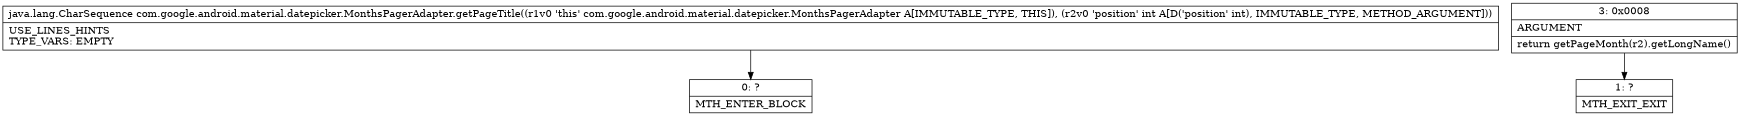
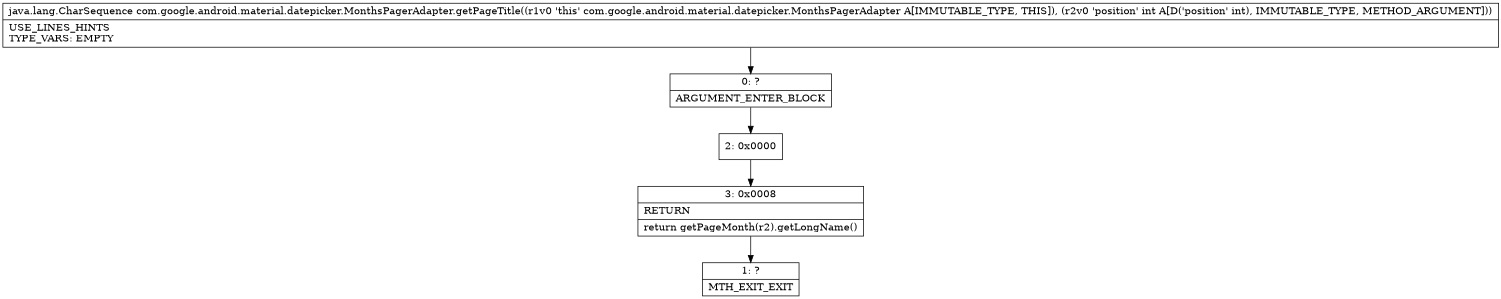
(1550, 28) -> (667, 211)
(751, 104) -> (751, 98)
none -> (751, 147)
